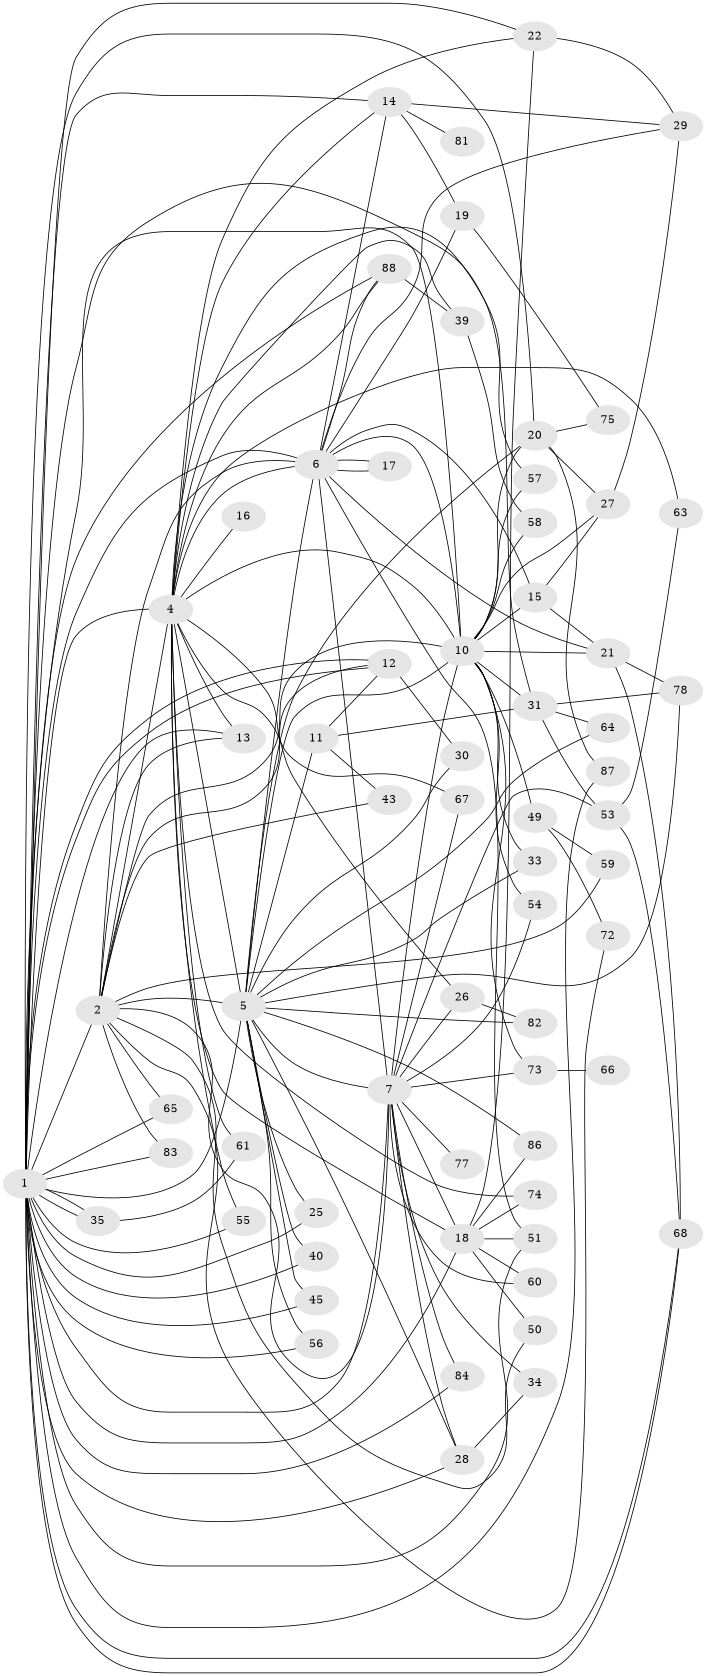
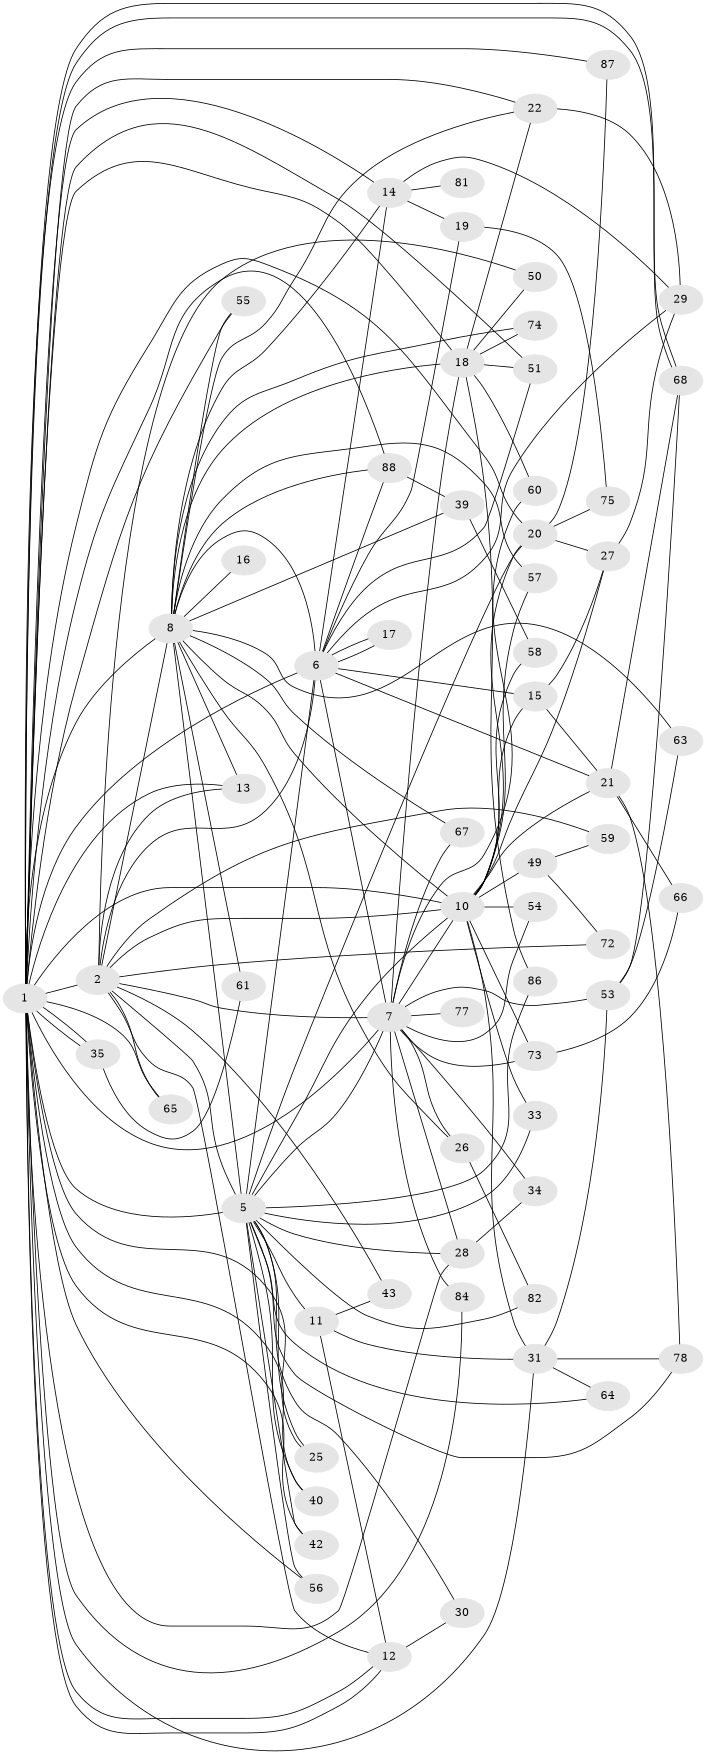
(437, 496) -> none
(171, 610) -> (171, 628)
none -> (643, 838)
(171, 1153) -> none
(317, 1300) -> (317, 1545)
